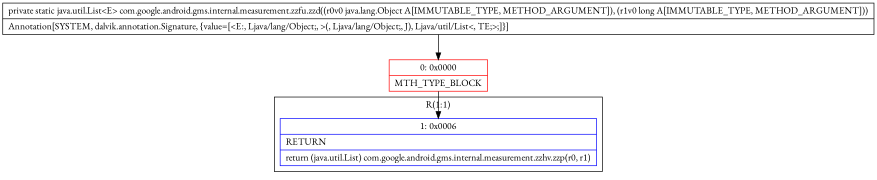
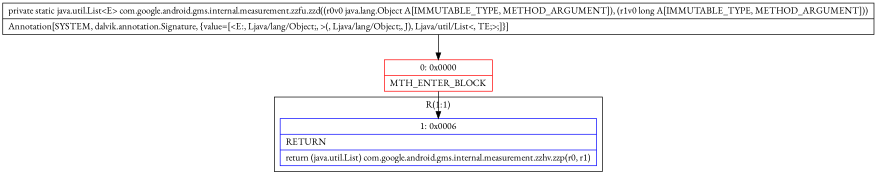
(438, 83) -> (438, 83)
